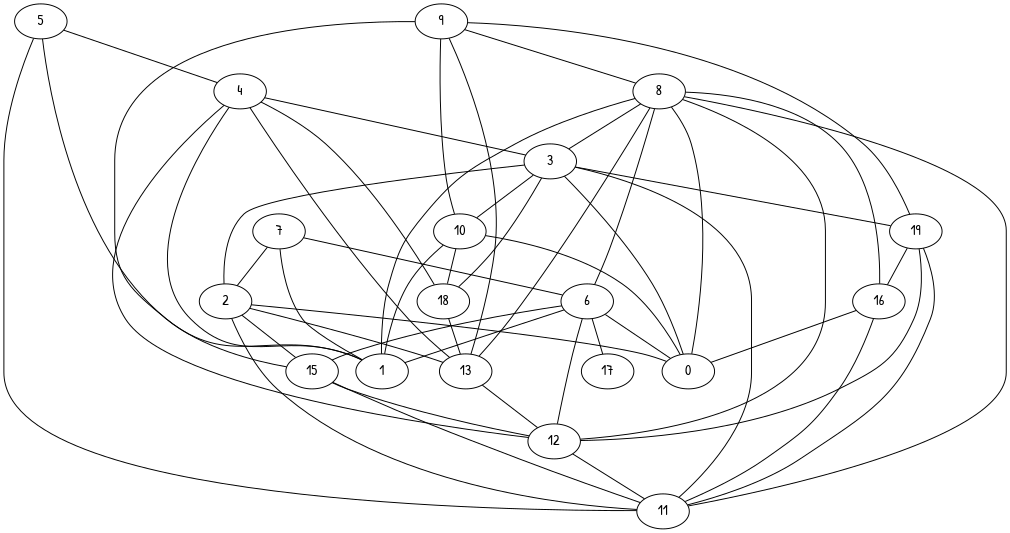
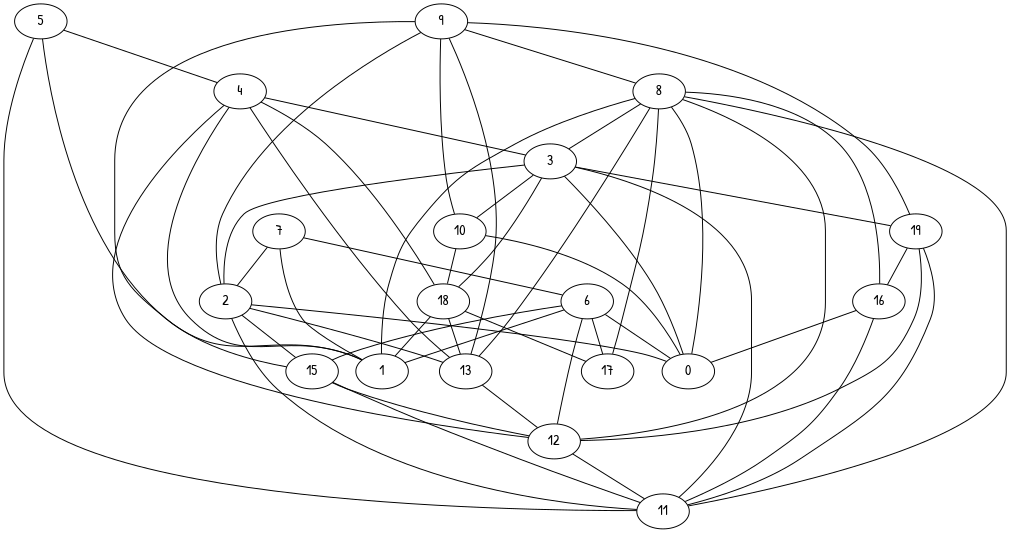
none -> (282, 133)
(627, 198) -> (643, 233)
(403, 293) -> (407, 342)
none -> (544, 344)
